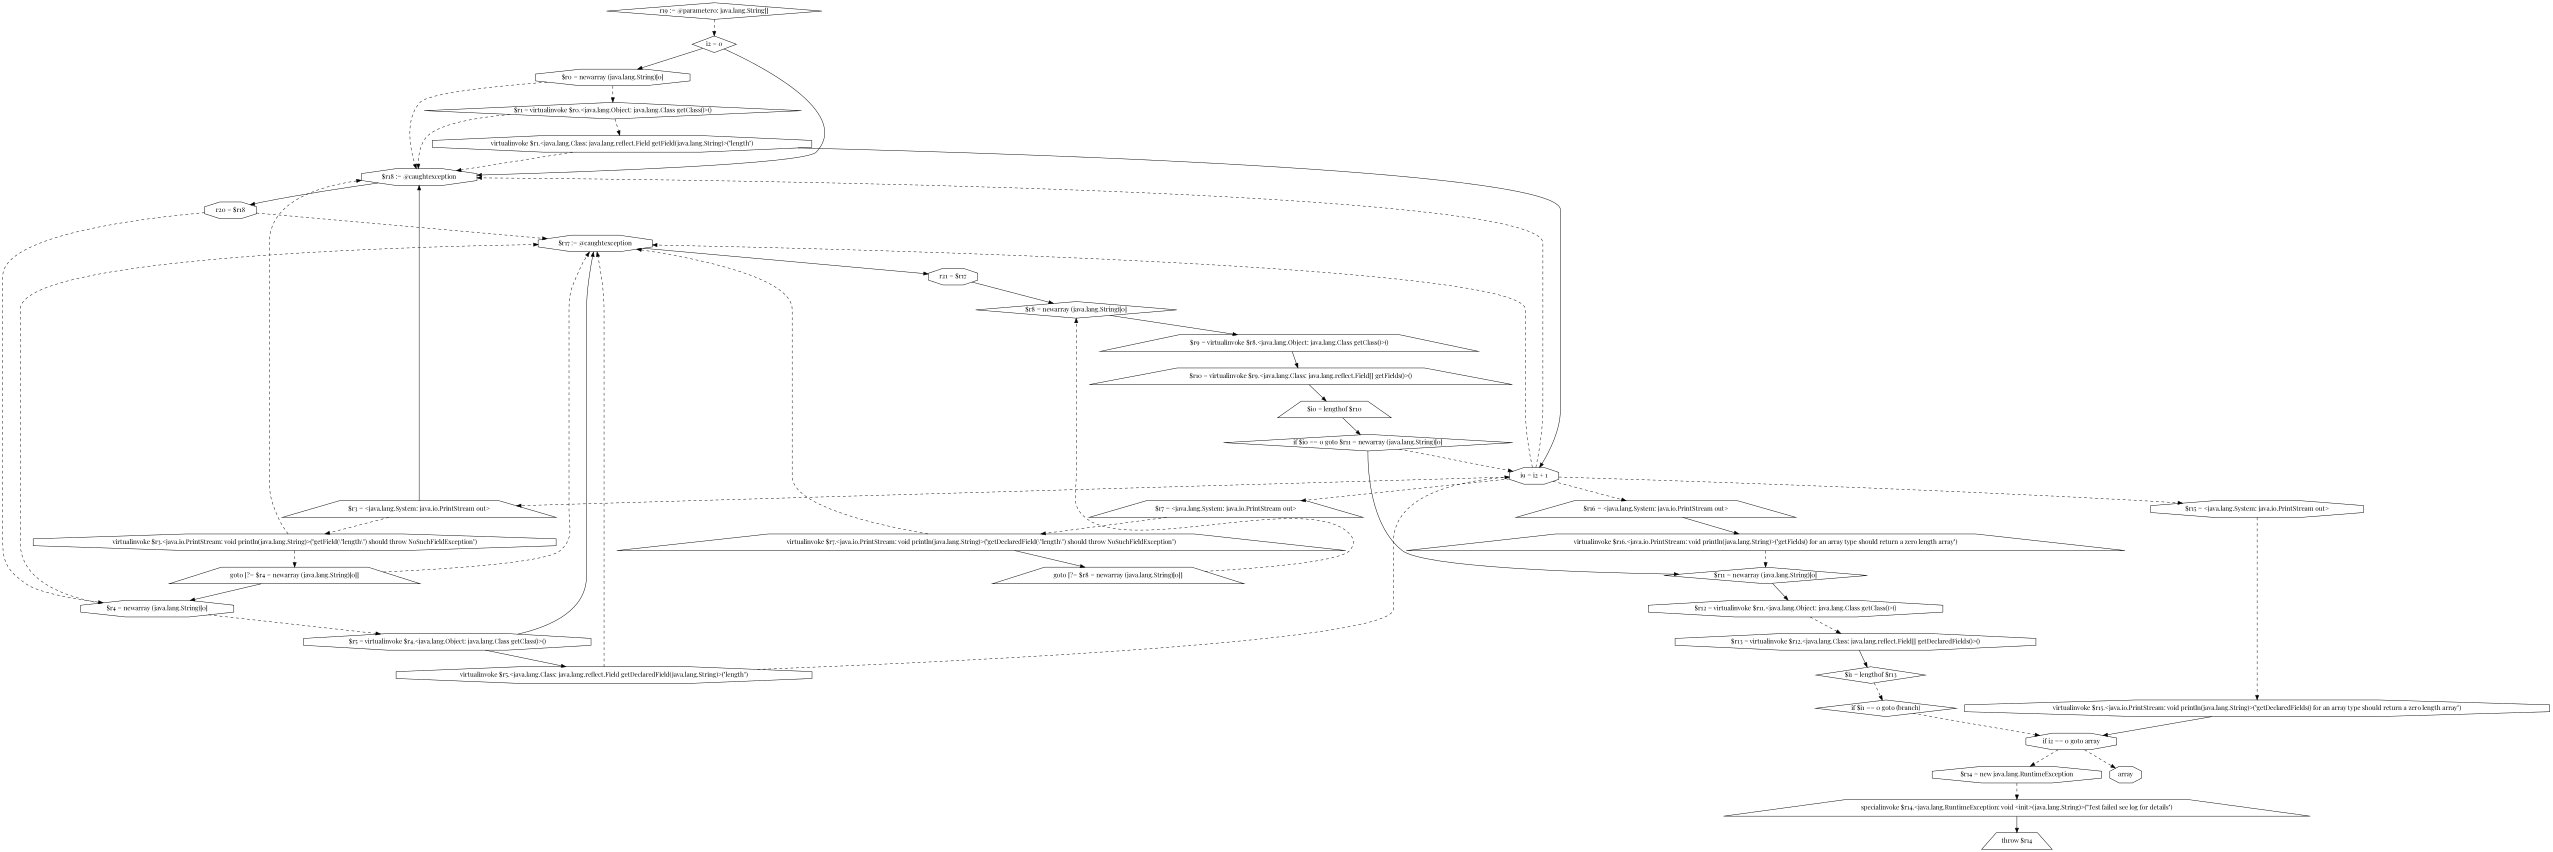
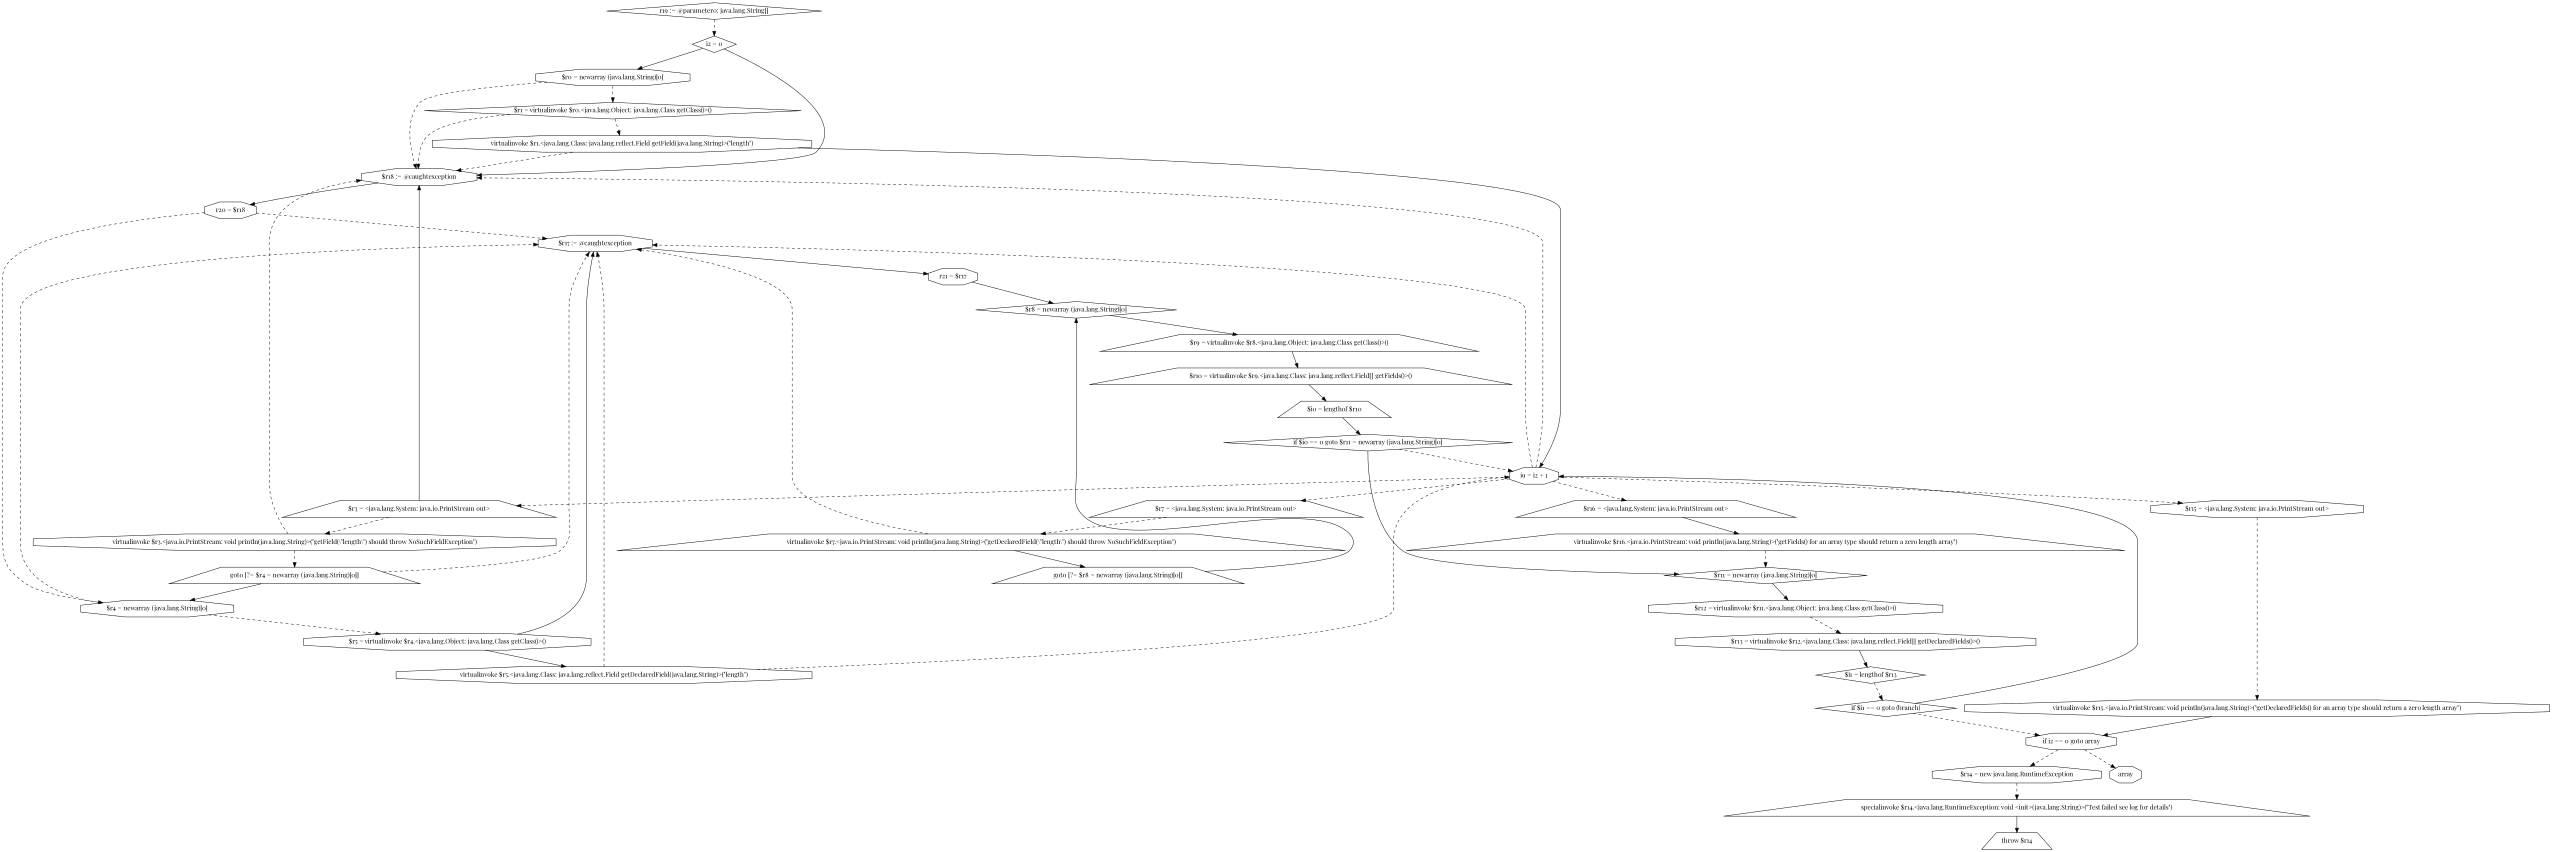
none -> (2023, 501)
(1202, 526) -> (1202, 526)
